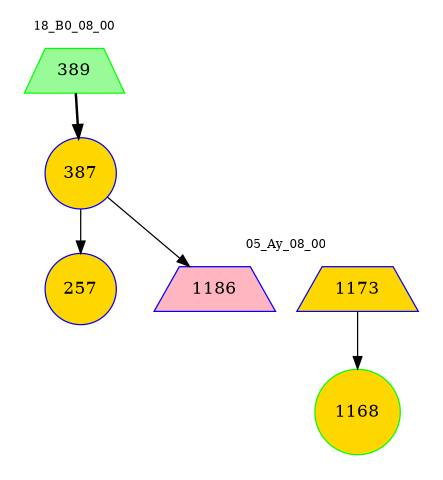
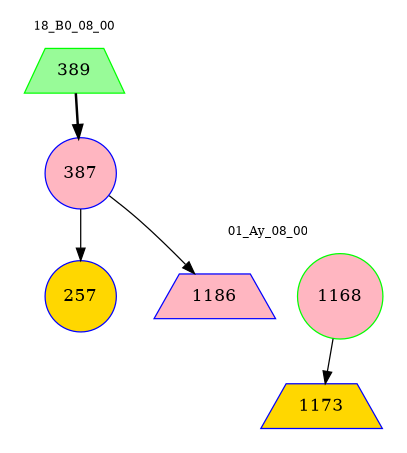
(81, 173) -> (81, 173)
(286, 245) -> (268, 232)
(358, 334) -> (330, 355)
(358, 412) -> (340, 296)
